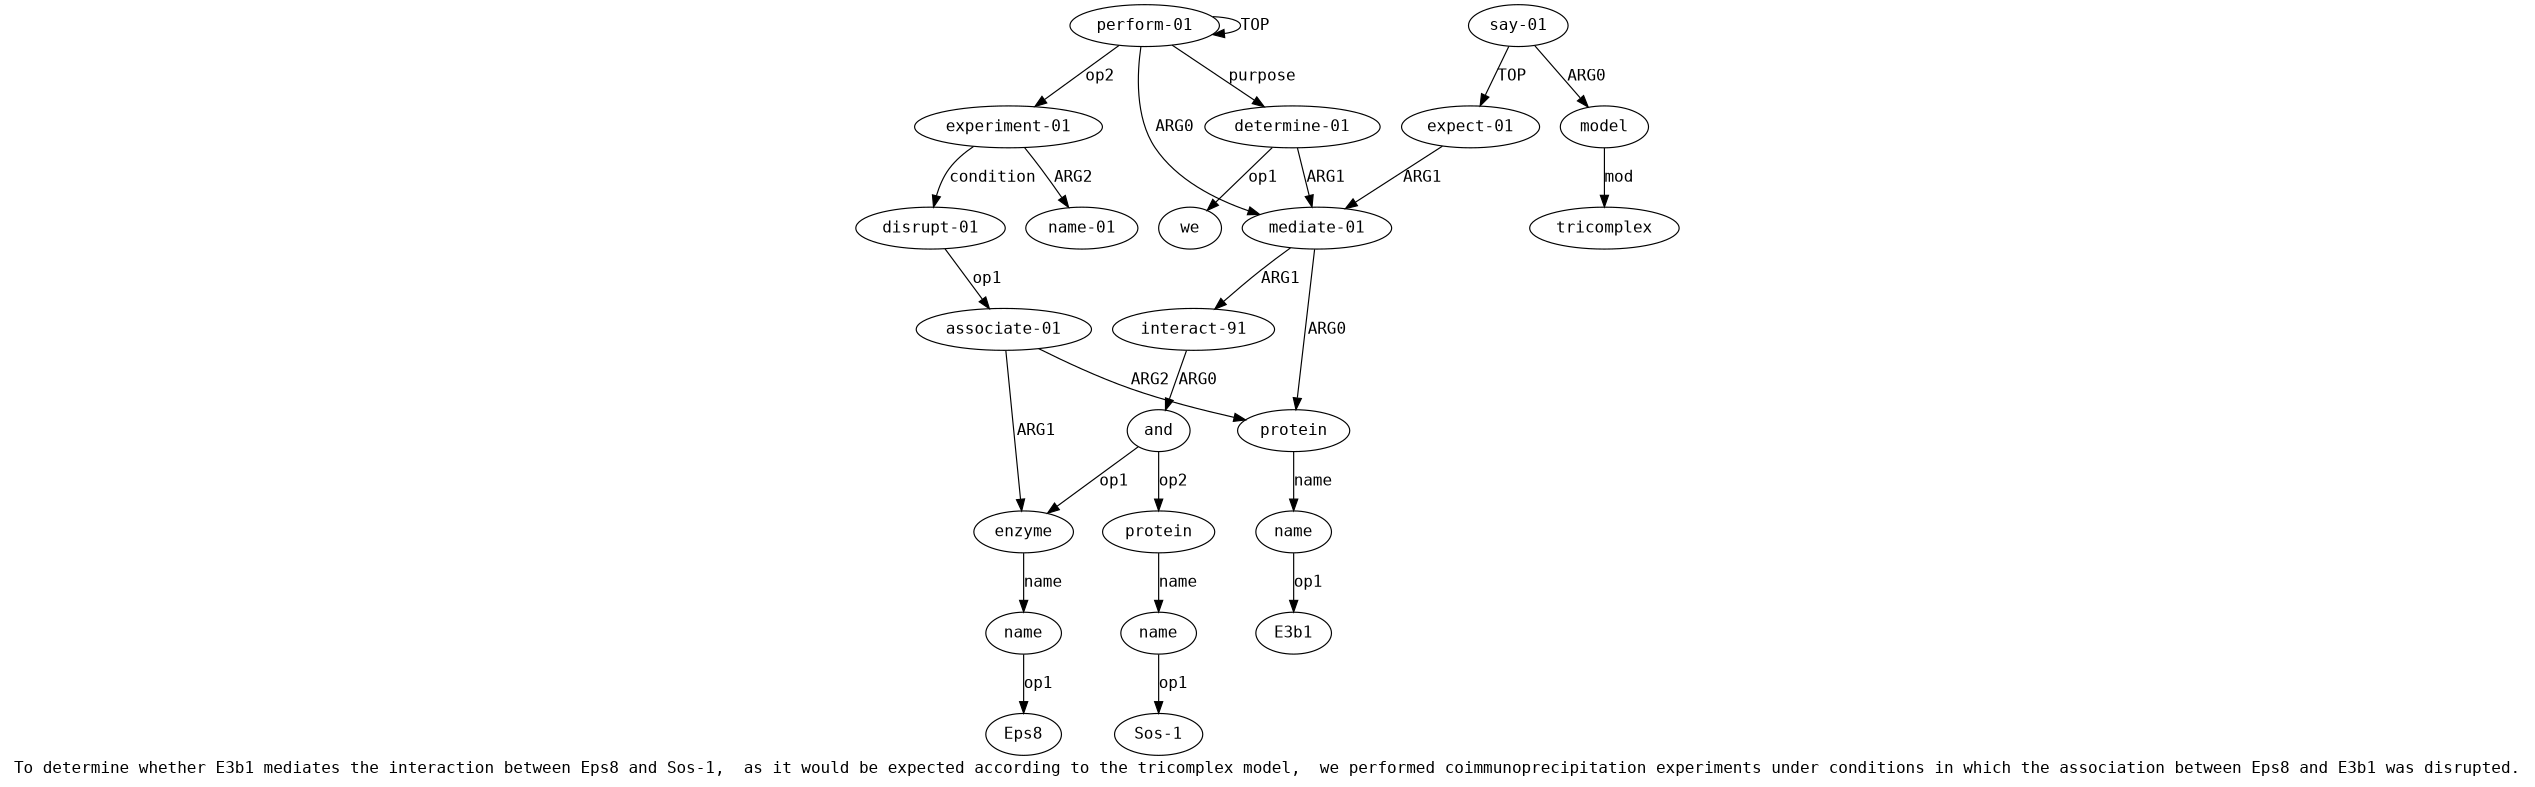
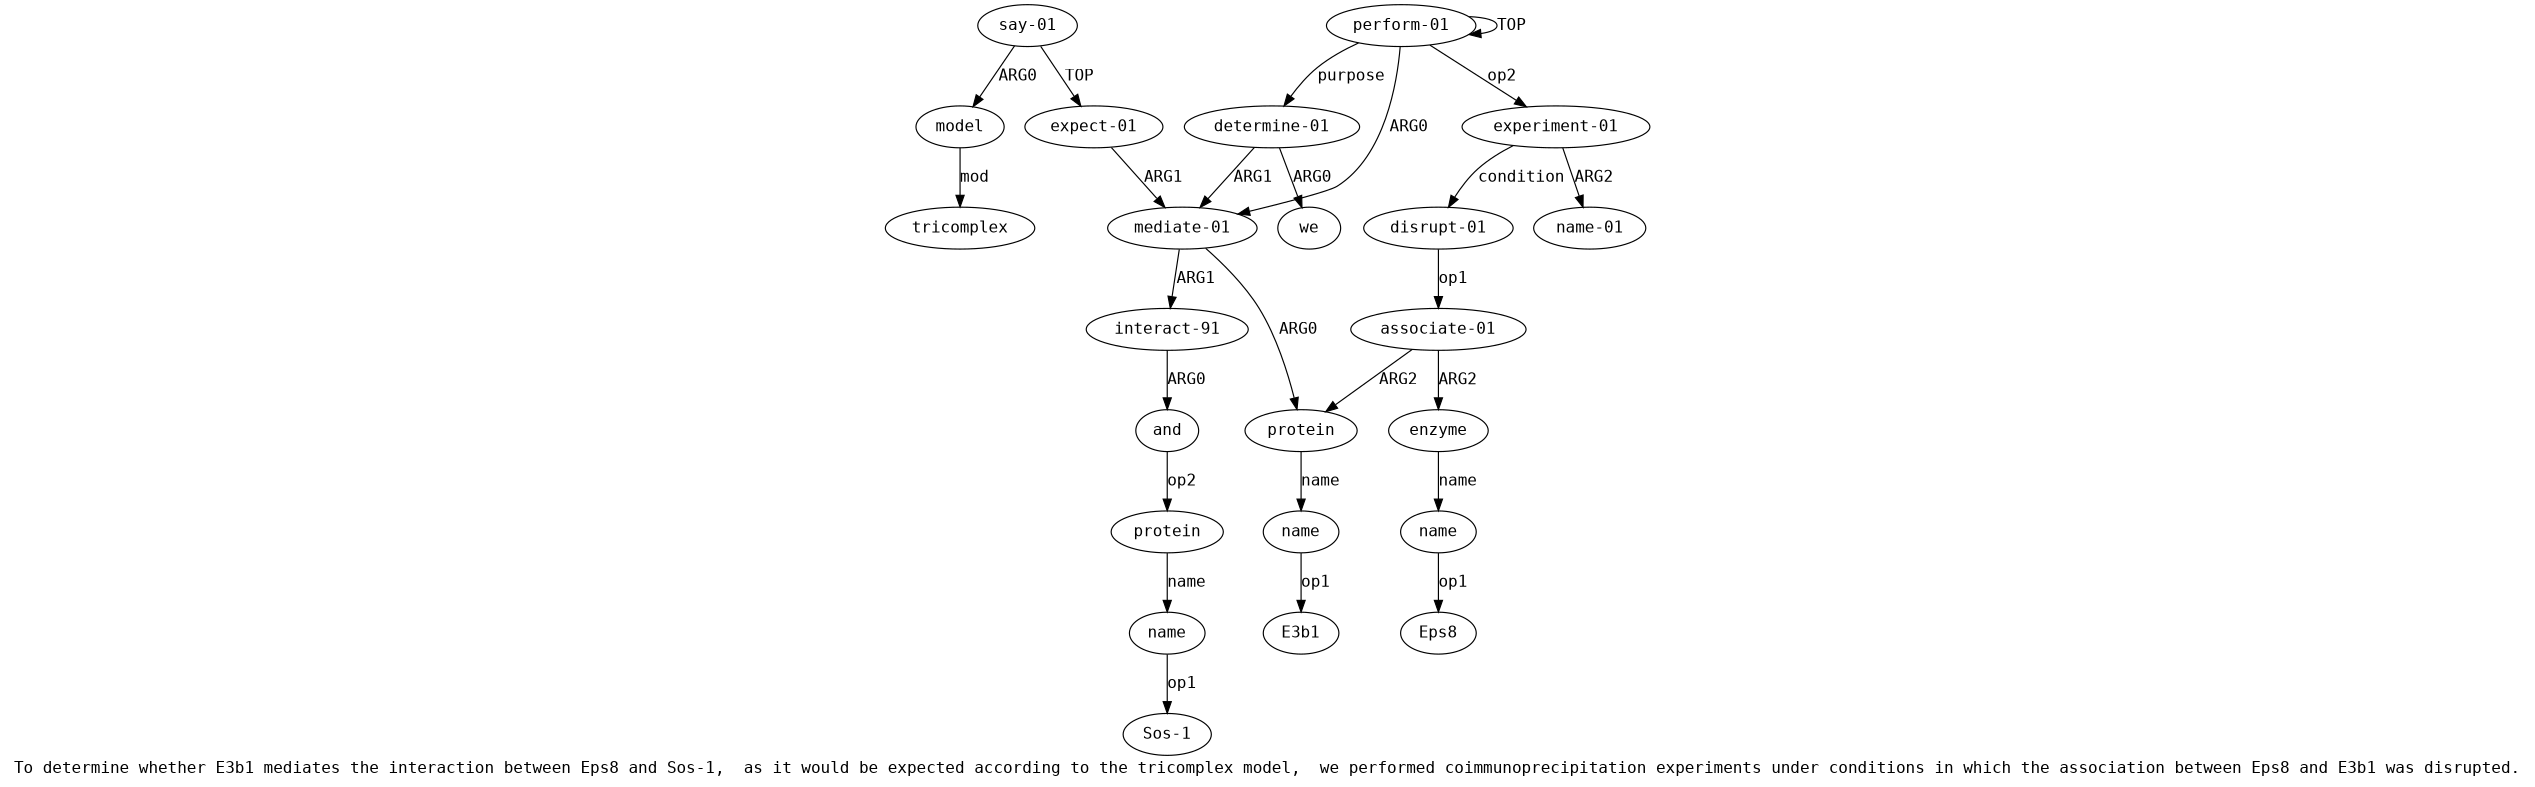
(1263, 177) -> (1313, 177)
(1036, 431) -> (1458, 380)
(1098, 477) -> none
